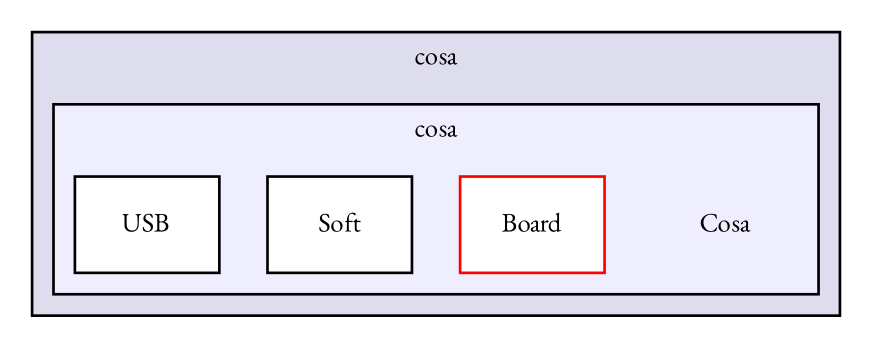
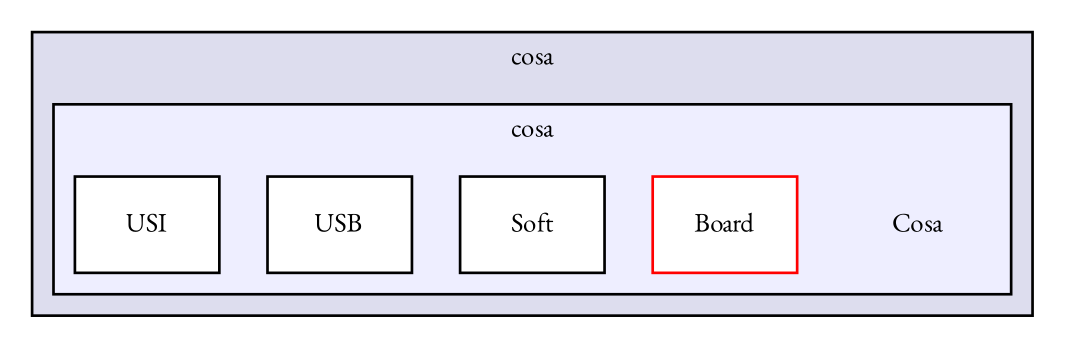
none -> (147, 225)
